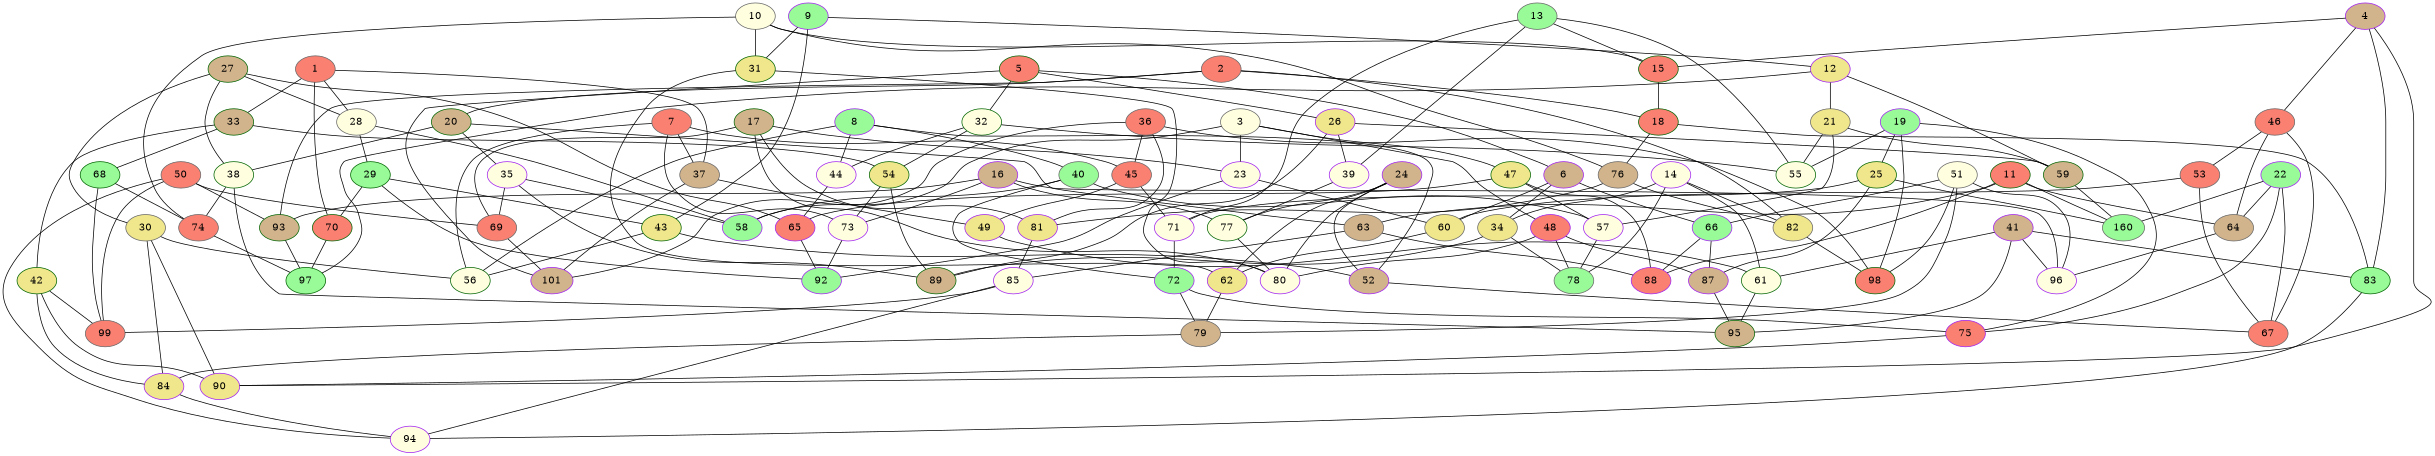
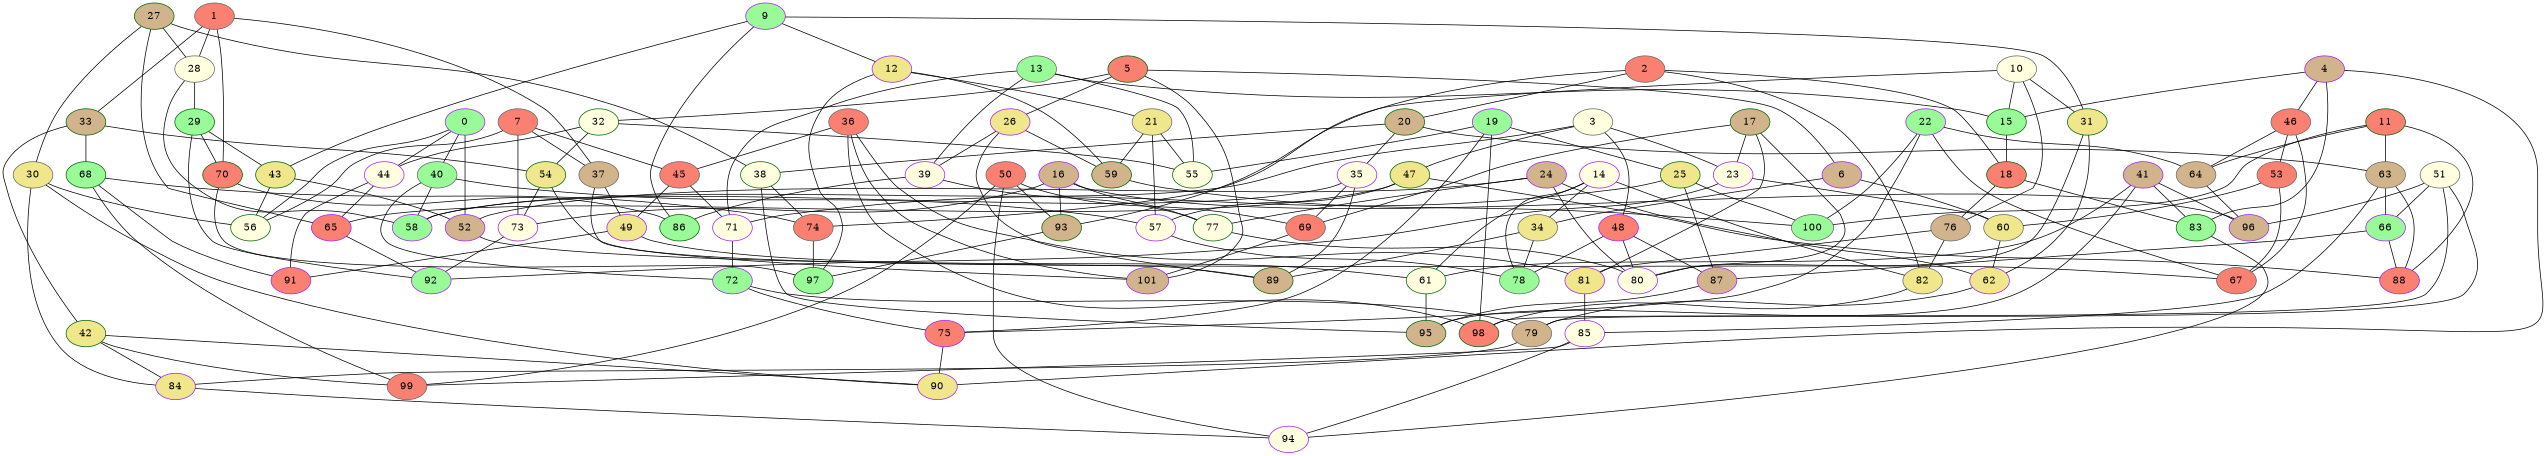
(1658, 69) -> (2006, 122)
(855, 122) -> (465, 122)
(1630, 202) -> (2386, 201)
none -> (680, 228)
(2123, 228) -> (1812, 228)
none -> (291, 281)
(2057, 281) -> (2249, 228)
